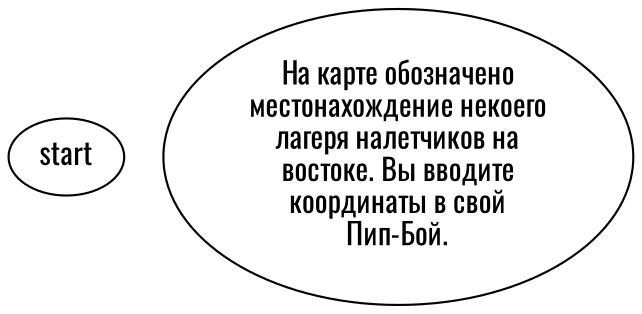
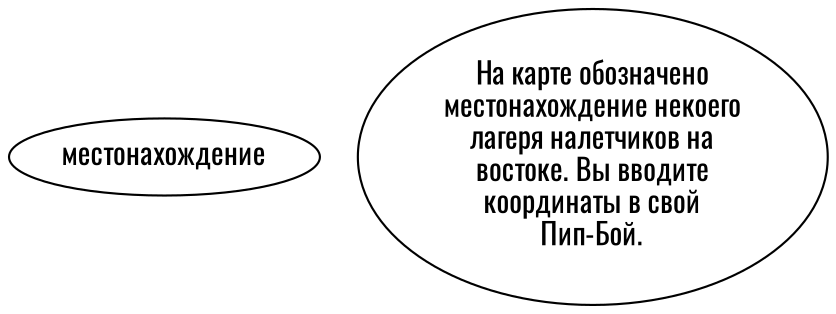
(66, 157) -> (164, 157)
